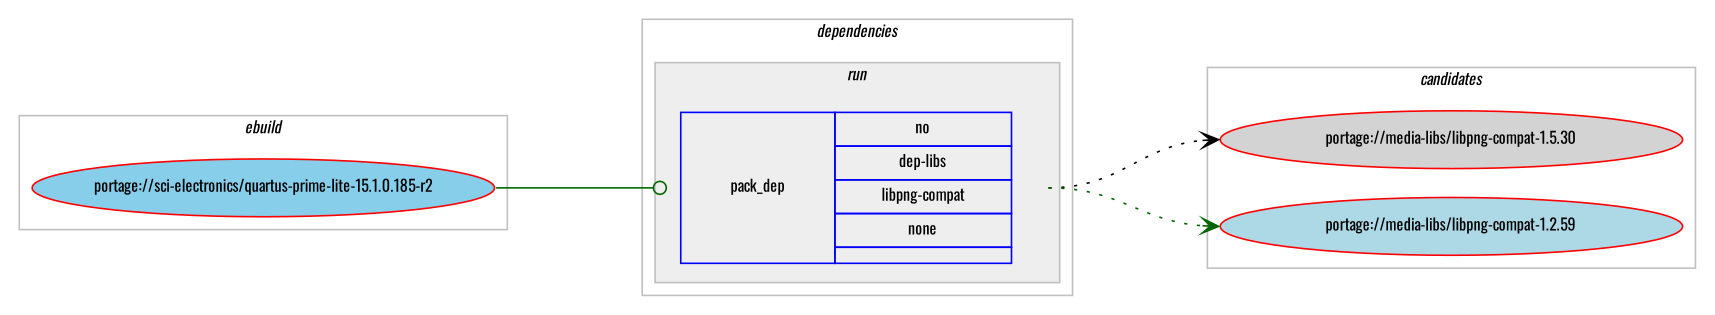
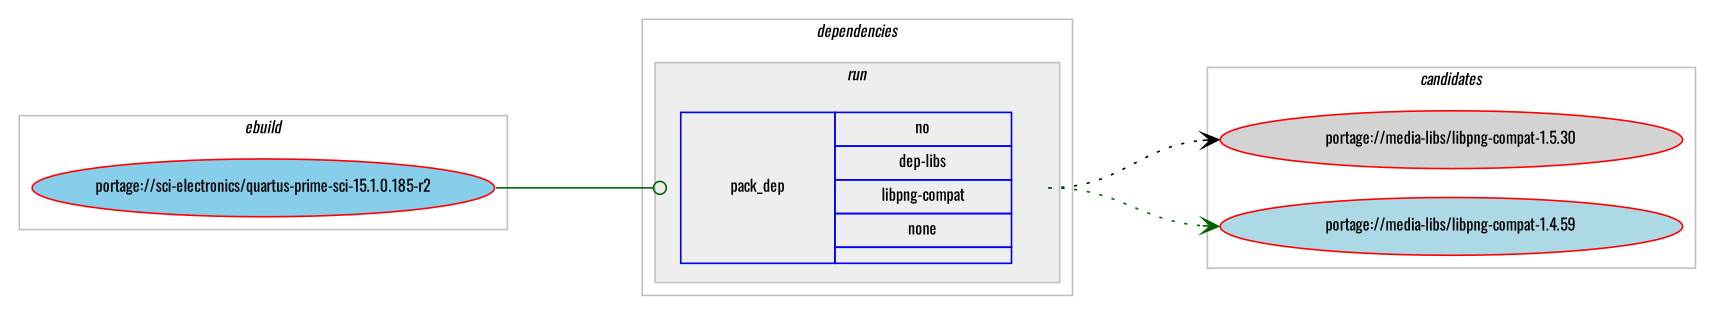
(263, 188) -> (263, 188)
(1451, 226) -> (1451, 226)
